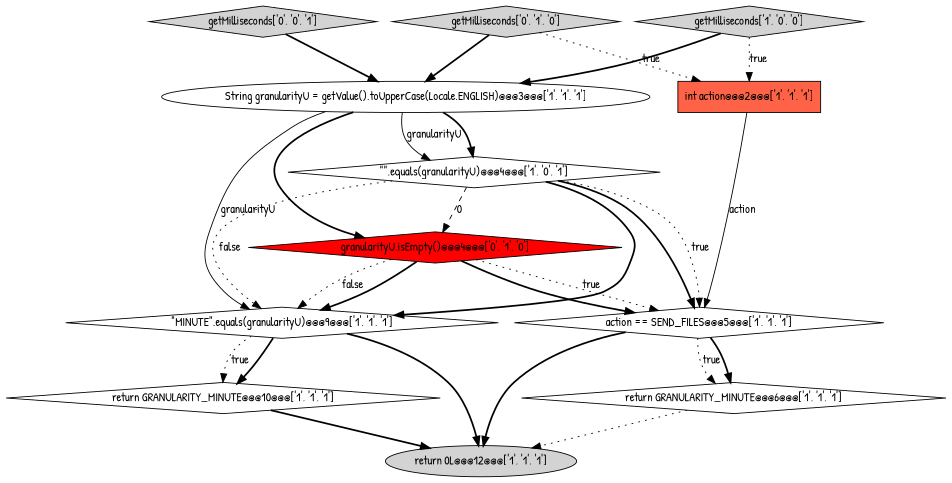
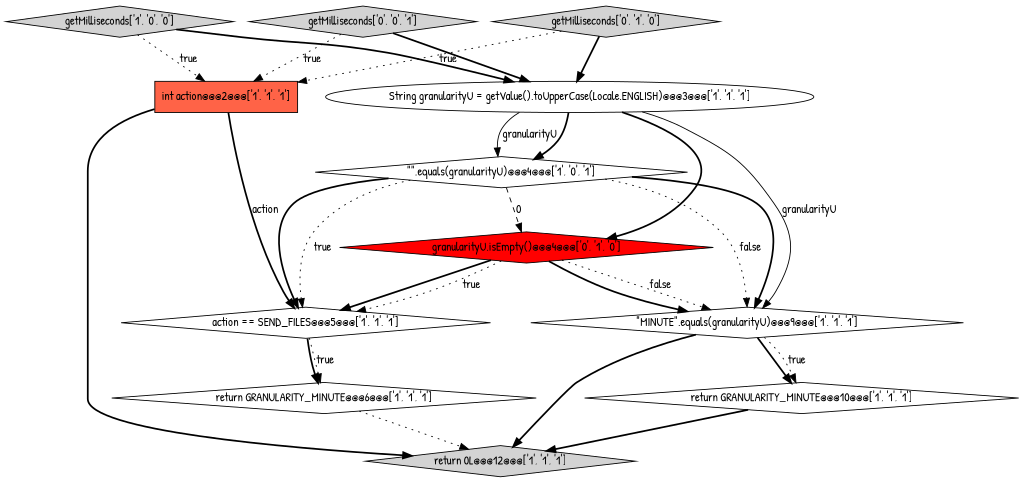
none -> (301, 56)
(729, 206) -> (250, 210)
(539, 364) -> (88, 399)
(481, 461) -> (501, 461)
